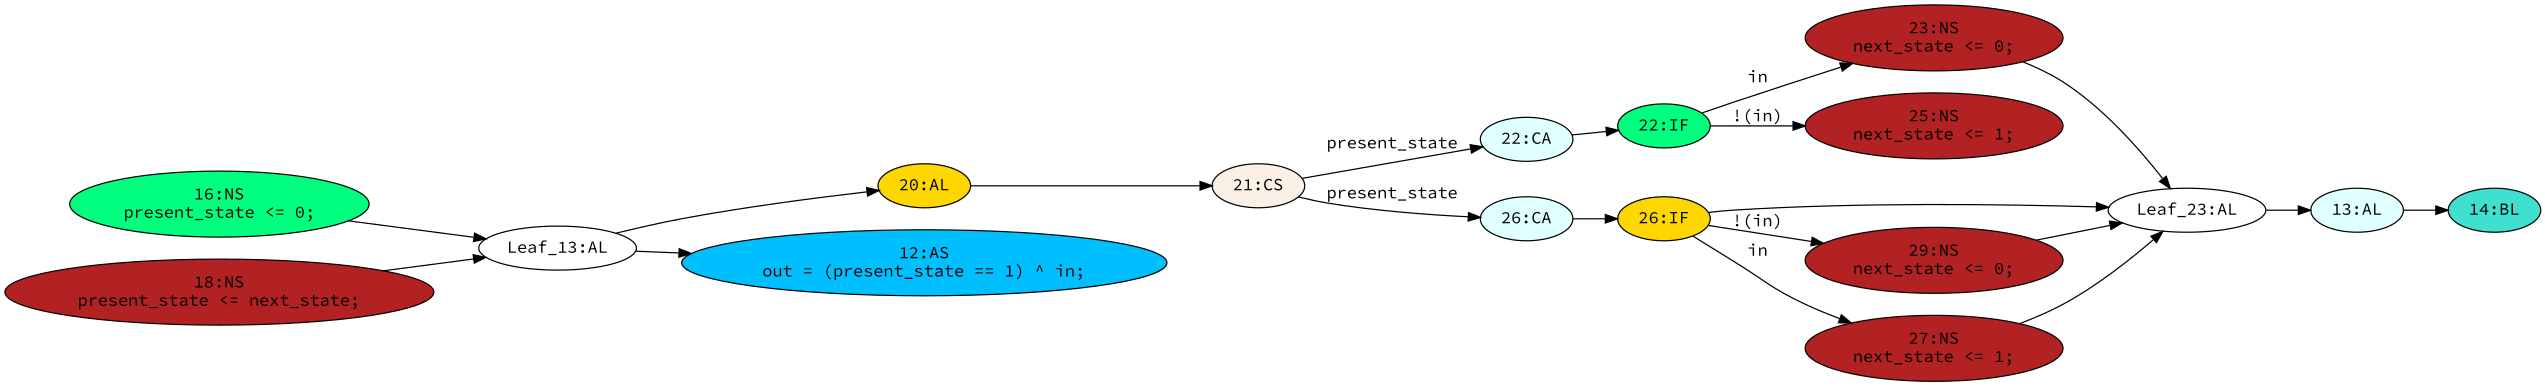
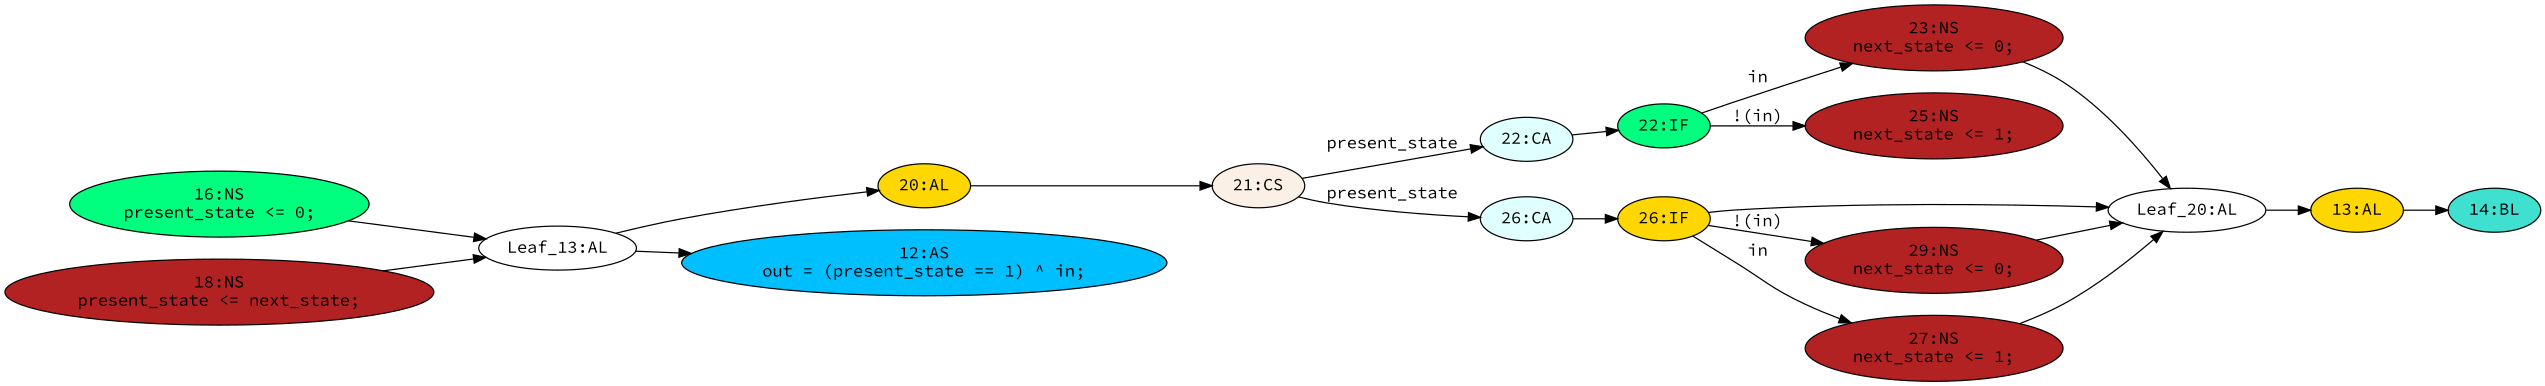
(2187, 210) -> (2187, 210)
(2357, 210) -> (2357, 210)
